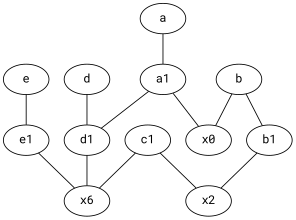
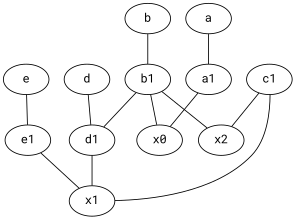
(125, 110) -> (120, 110)
(224, 110) -> (154, 110)
(87, 201) -> (92, 201)
